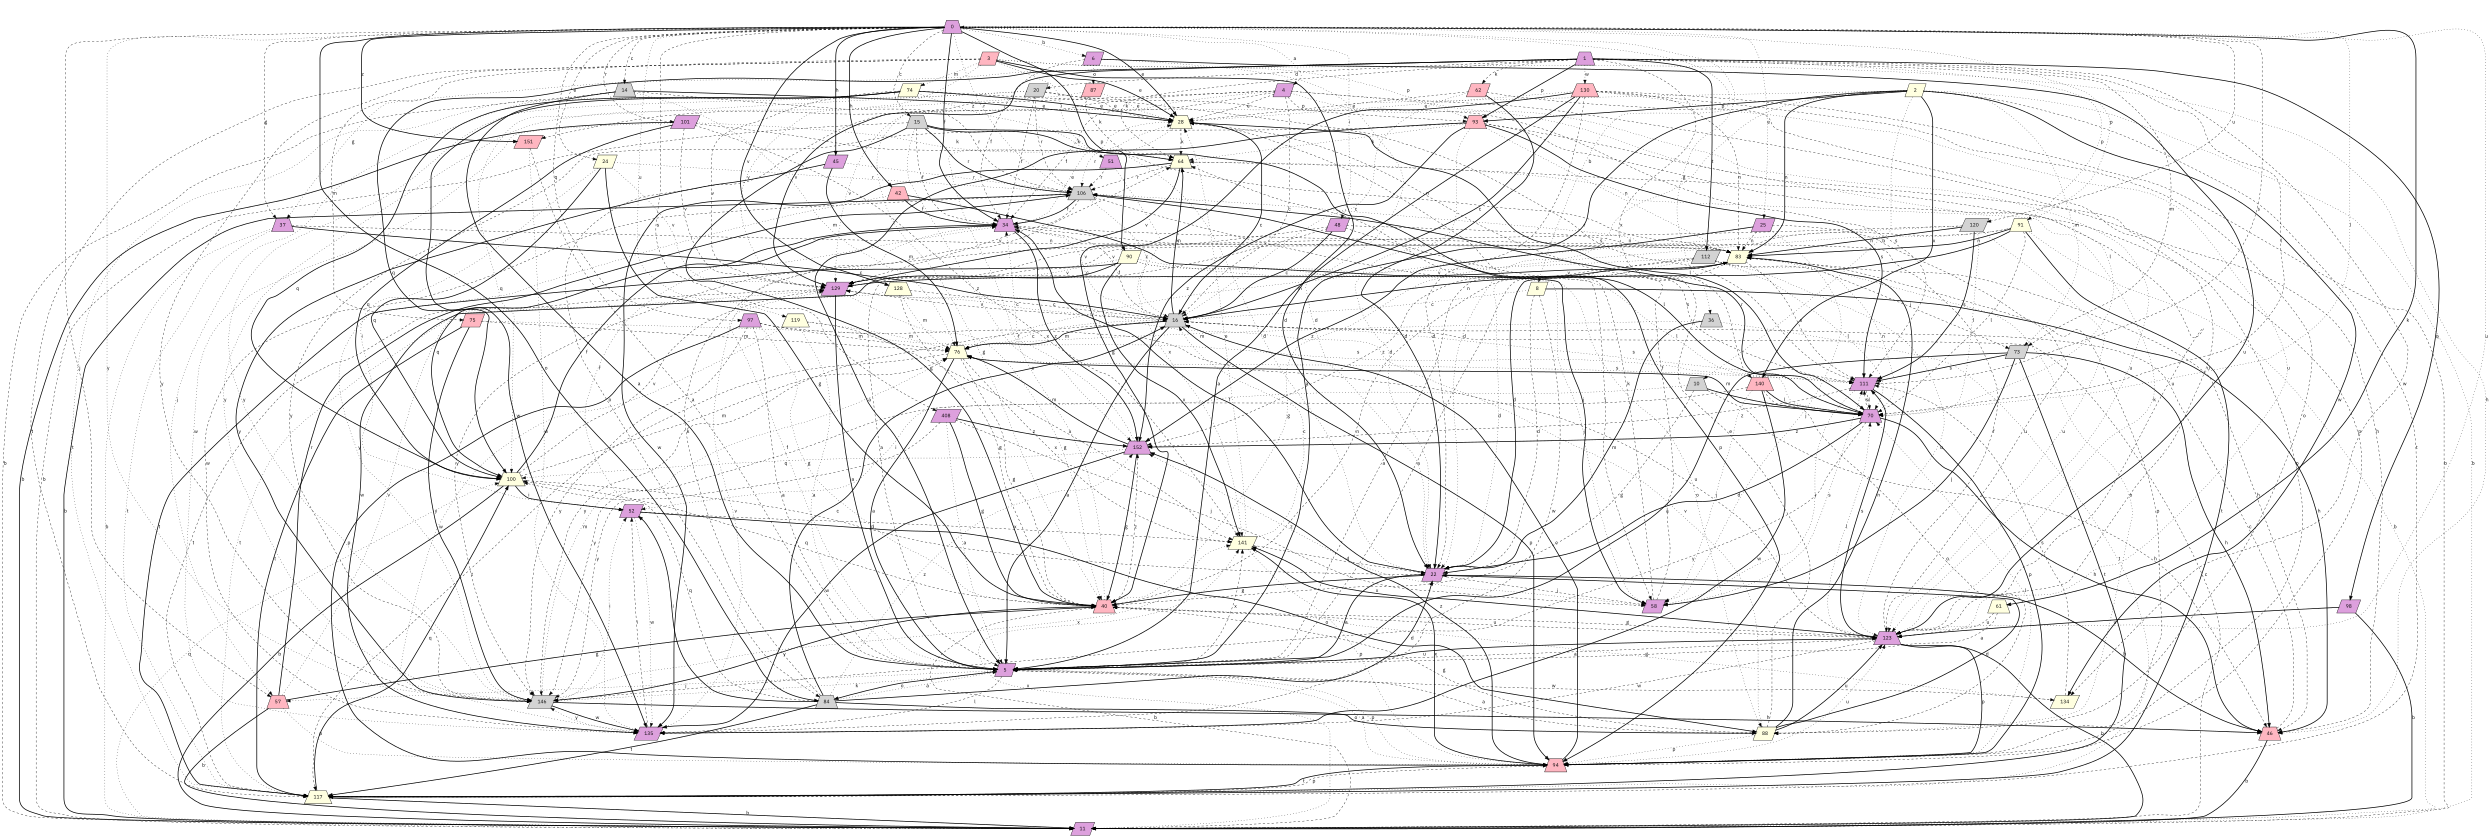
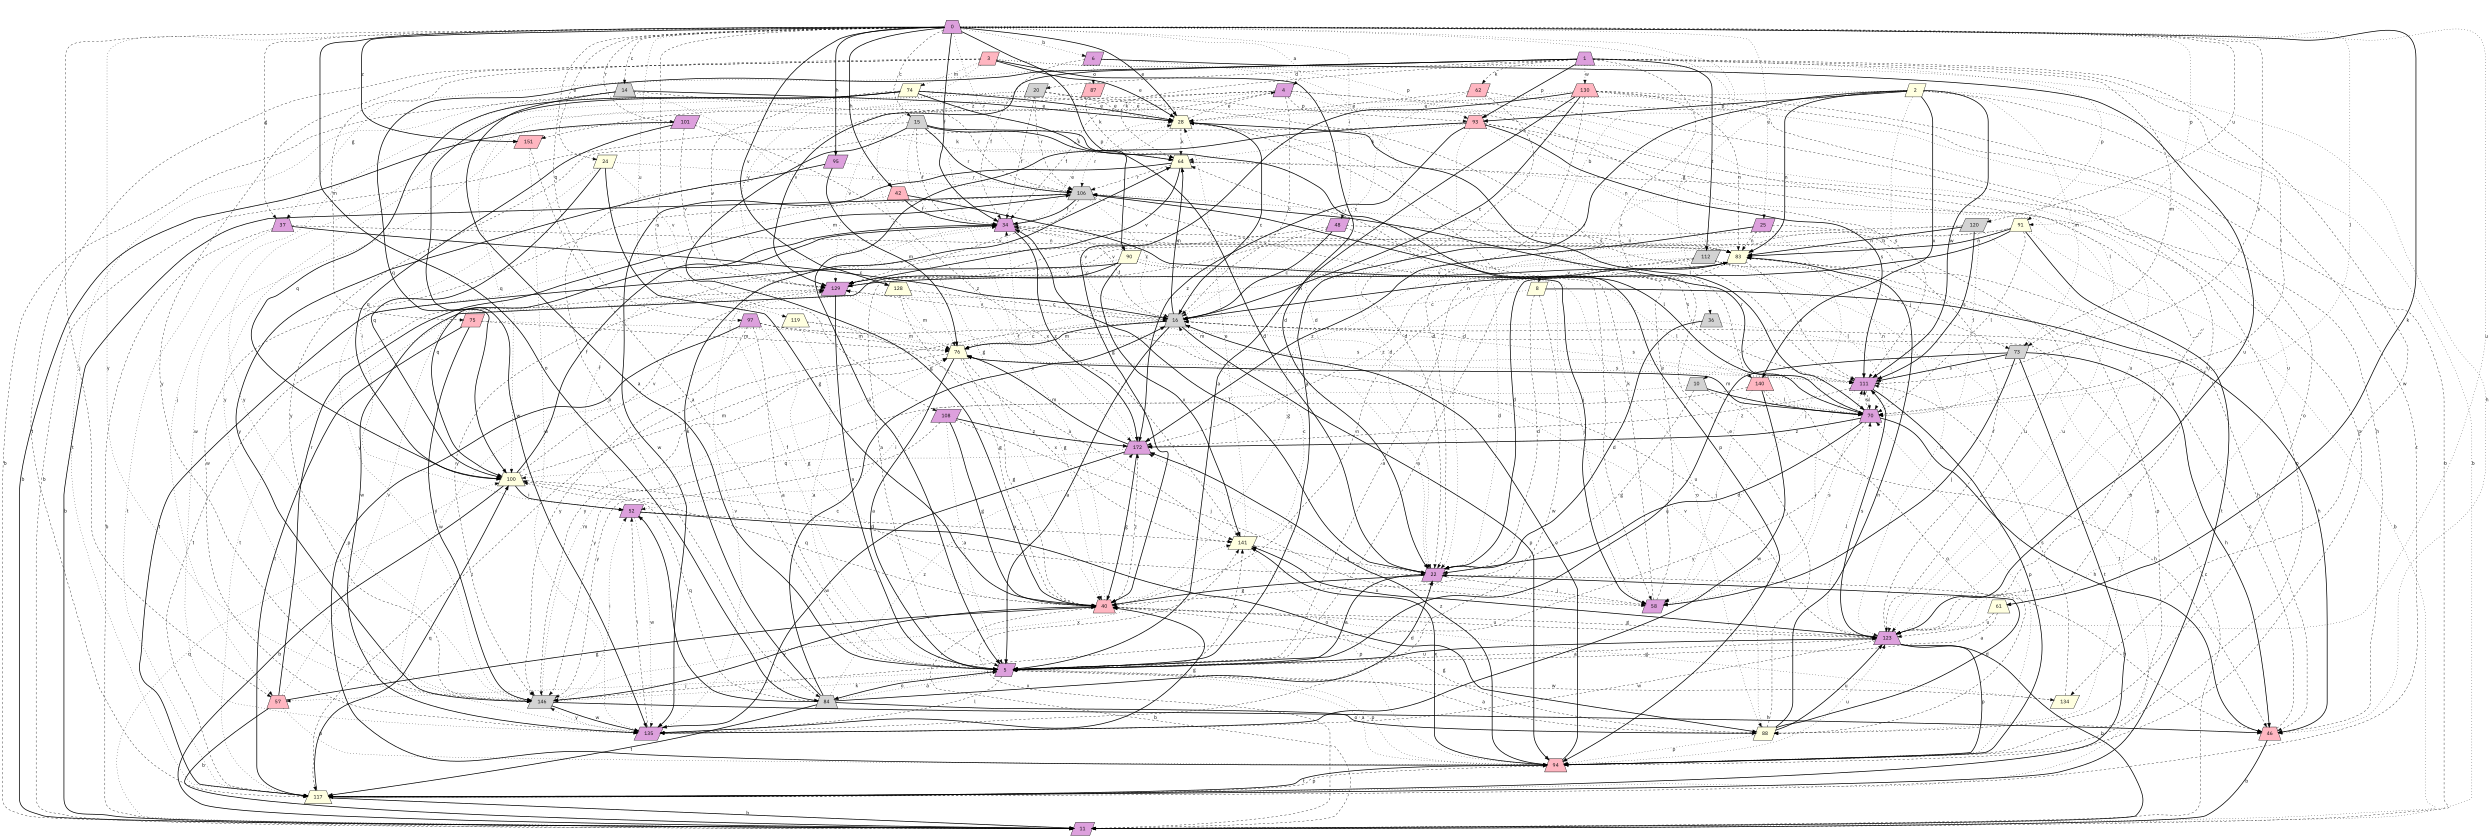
(1714, 38) -> (1717, 30)
(1236, 108) -> (1223, 105)
(836, 162) -> (836, 162)
(1111, 162) -> none
(1187, 172) -> none
(1221, 250) -> (1221, 250)
(1364, 288) -> (1364, 288)
(1013, 307) -> none
(2351, 314) -> (1957, 218)
(727, 316) -> (727, 316)
(1663, 368) -> (1663, 368)
(1810, 408) -> (1810, 408)
(946, 416) -> (946, 416)
(1137, 448) -> (1137, 448)
(1614, 448) -> (1614, 448)
(1869, 586) -> (1869, 586)
(2349, 606) -> none
(1157, 701) -> (1157, 701)
none -> (997, 724)
(105, 800) -> (105, 800)
